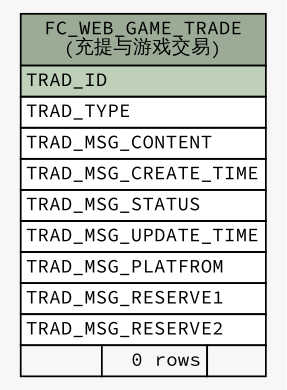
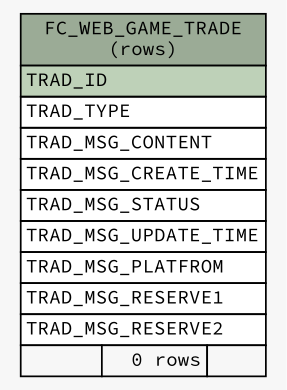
(143, 49) -> (143, 49)
